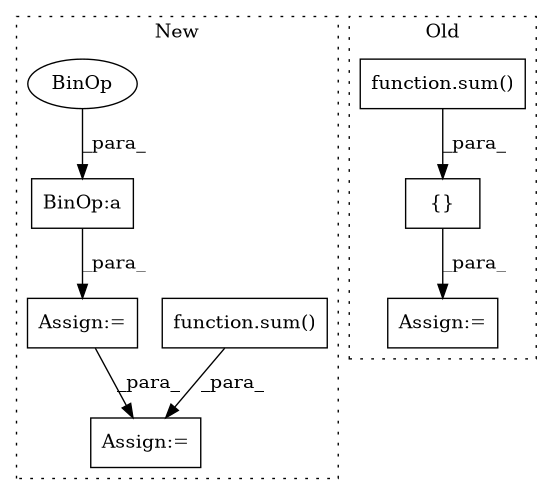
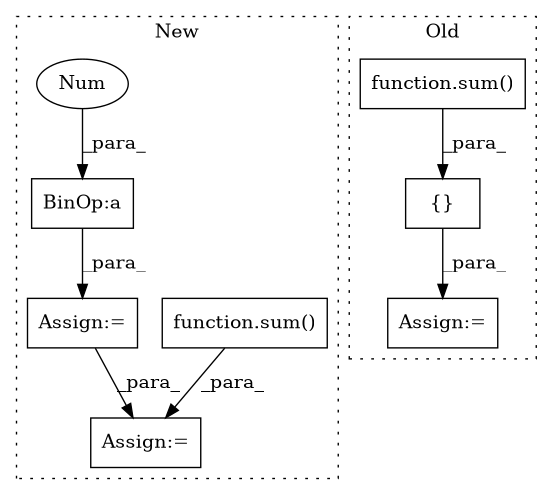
(82, 84) -> (82, 84)
